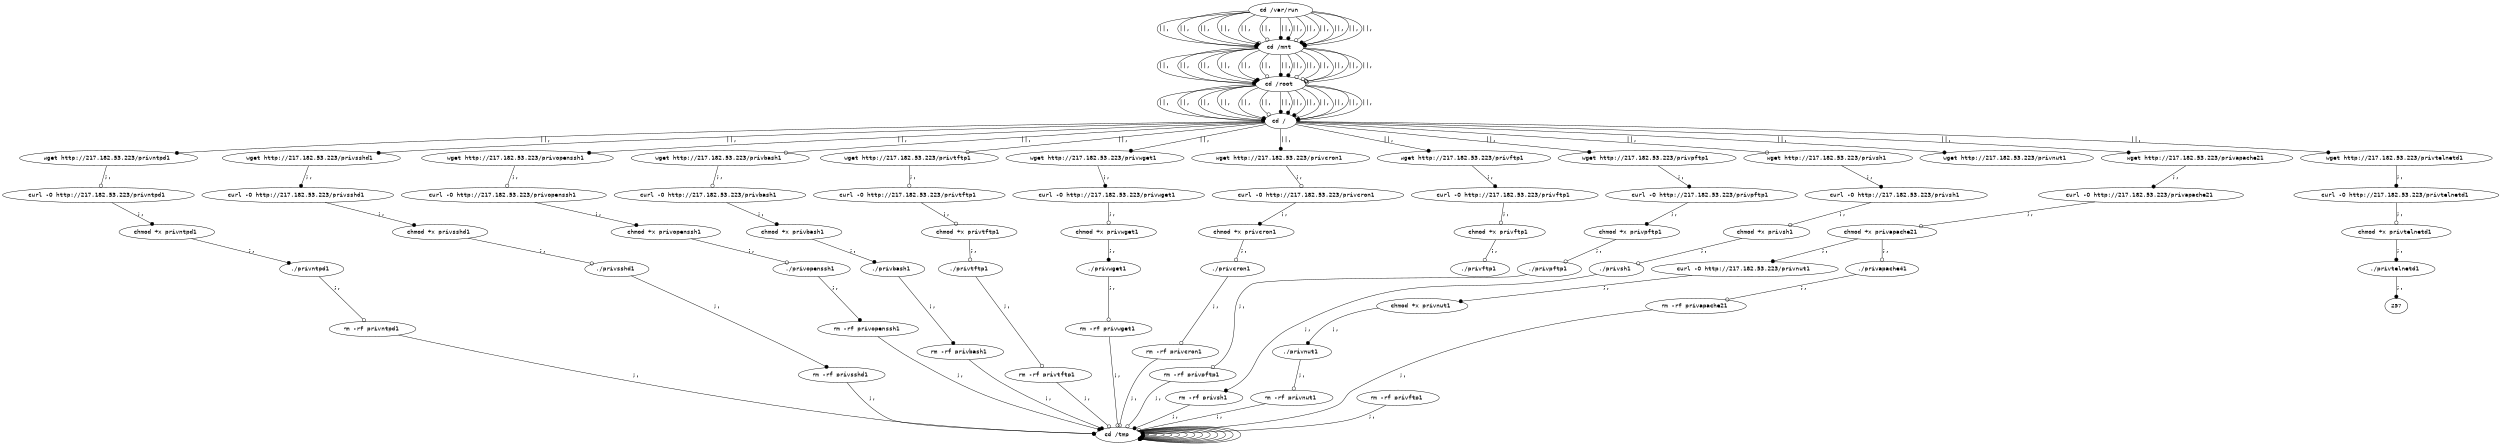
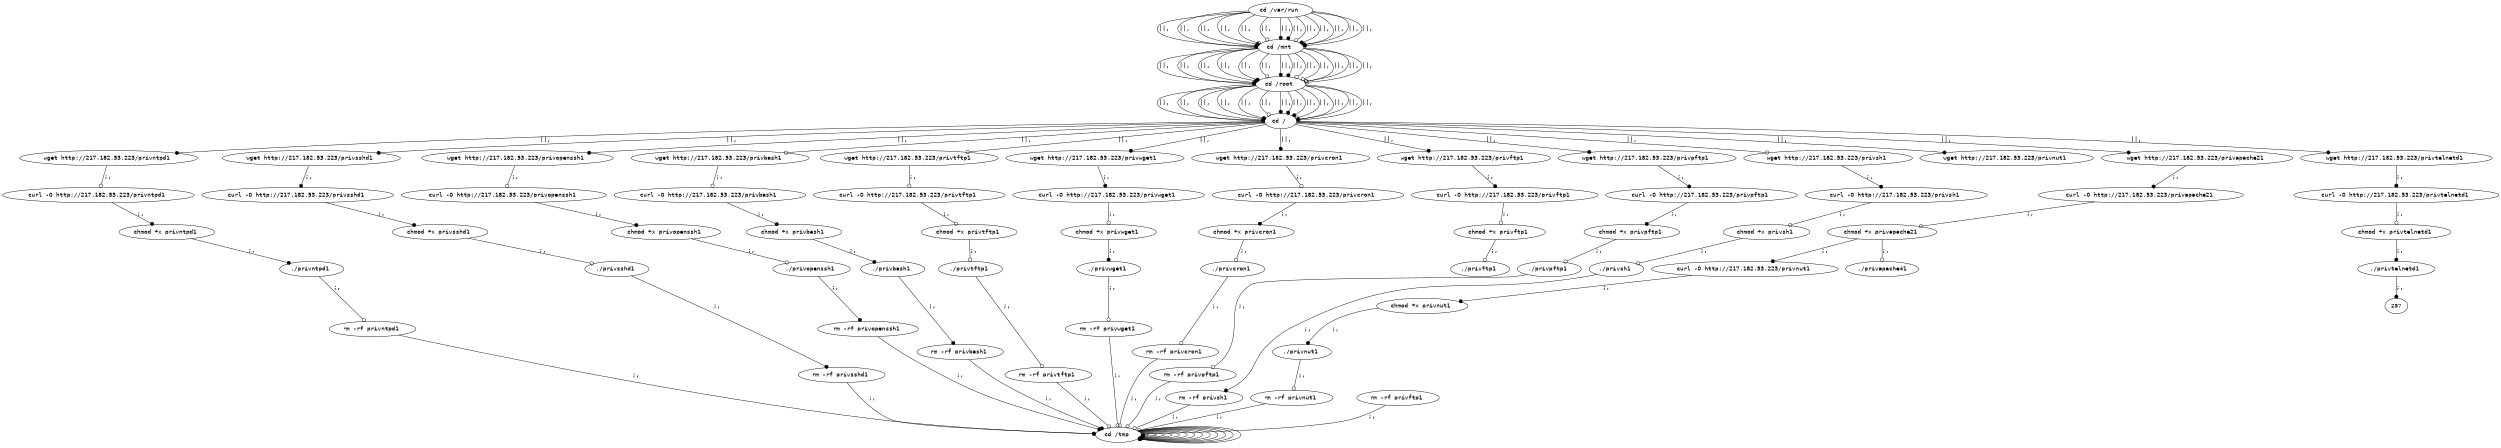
(1696, 306) -> none
(1163, 417) -> (1163, 417)
